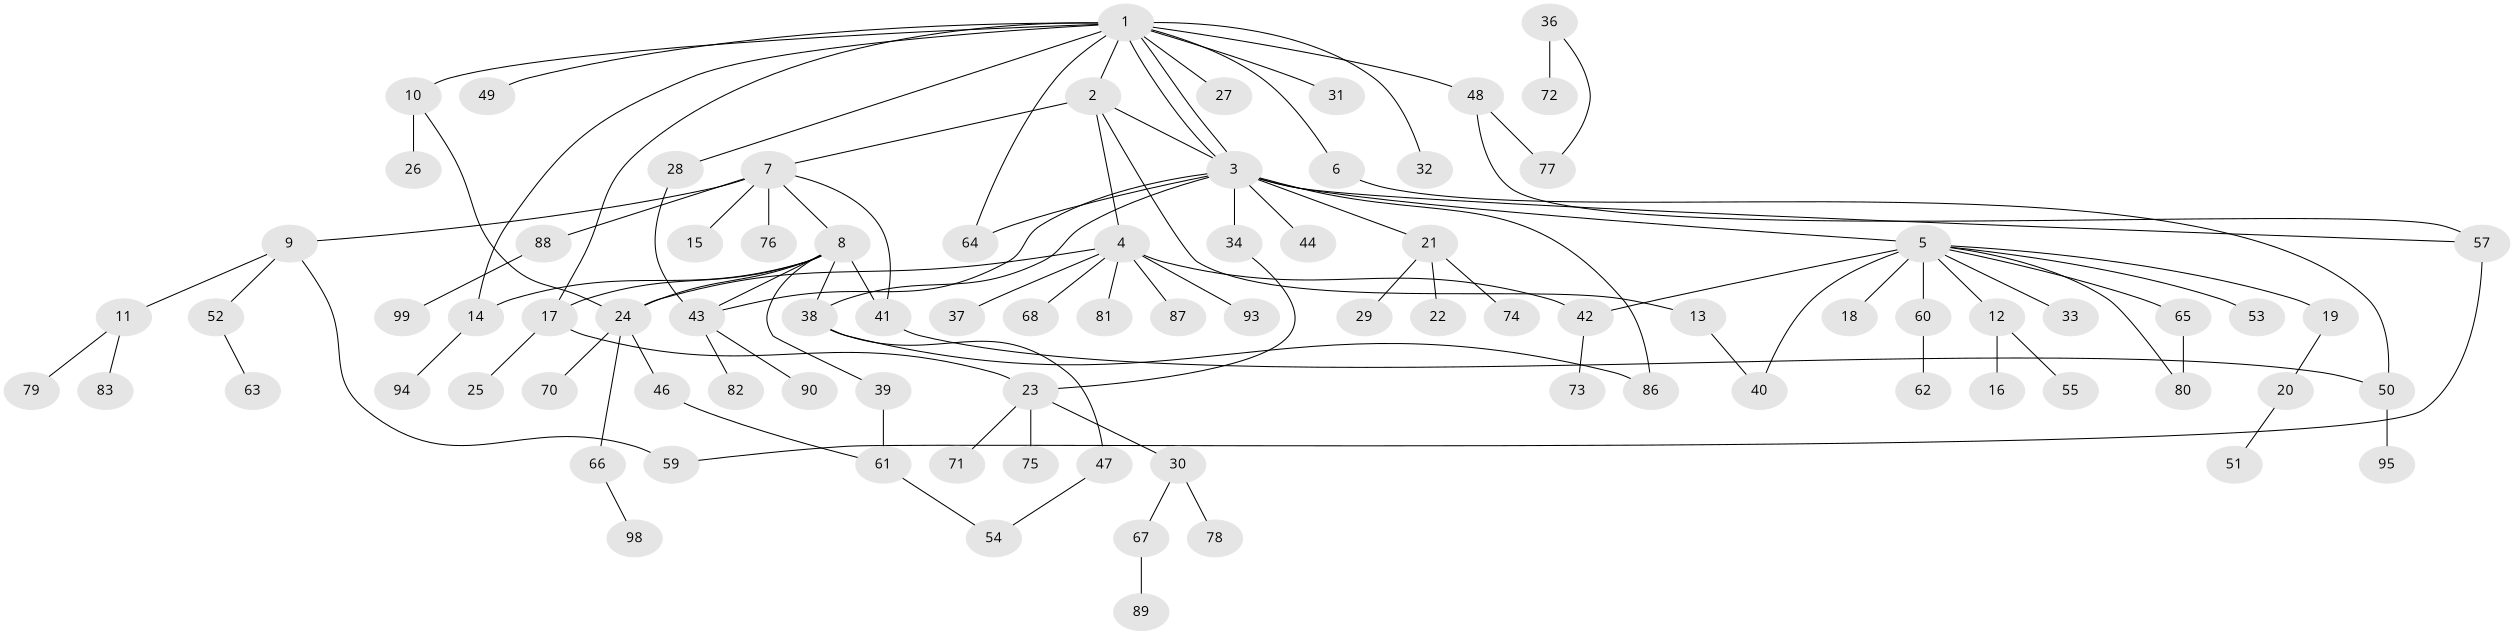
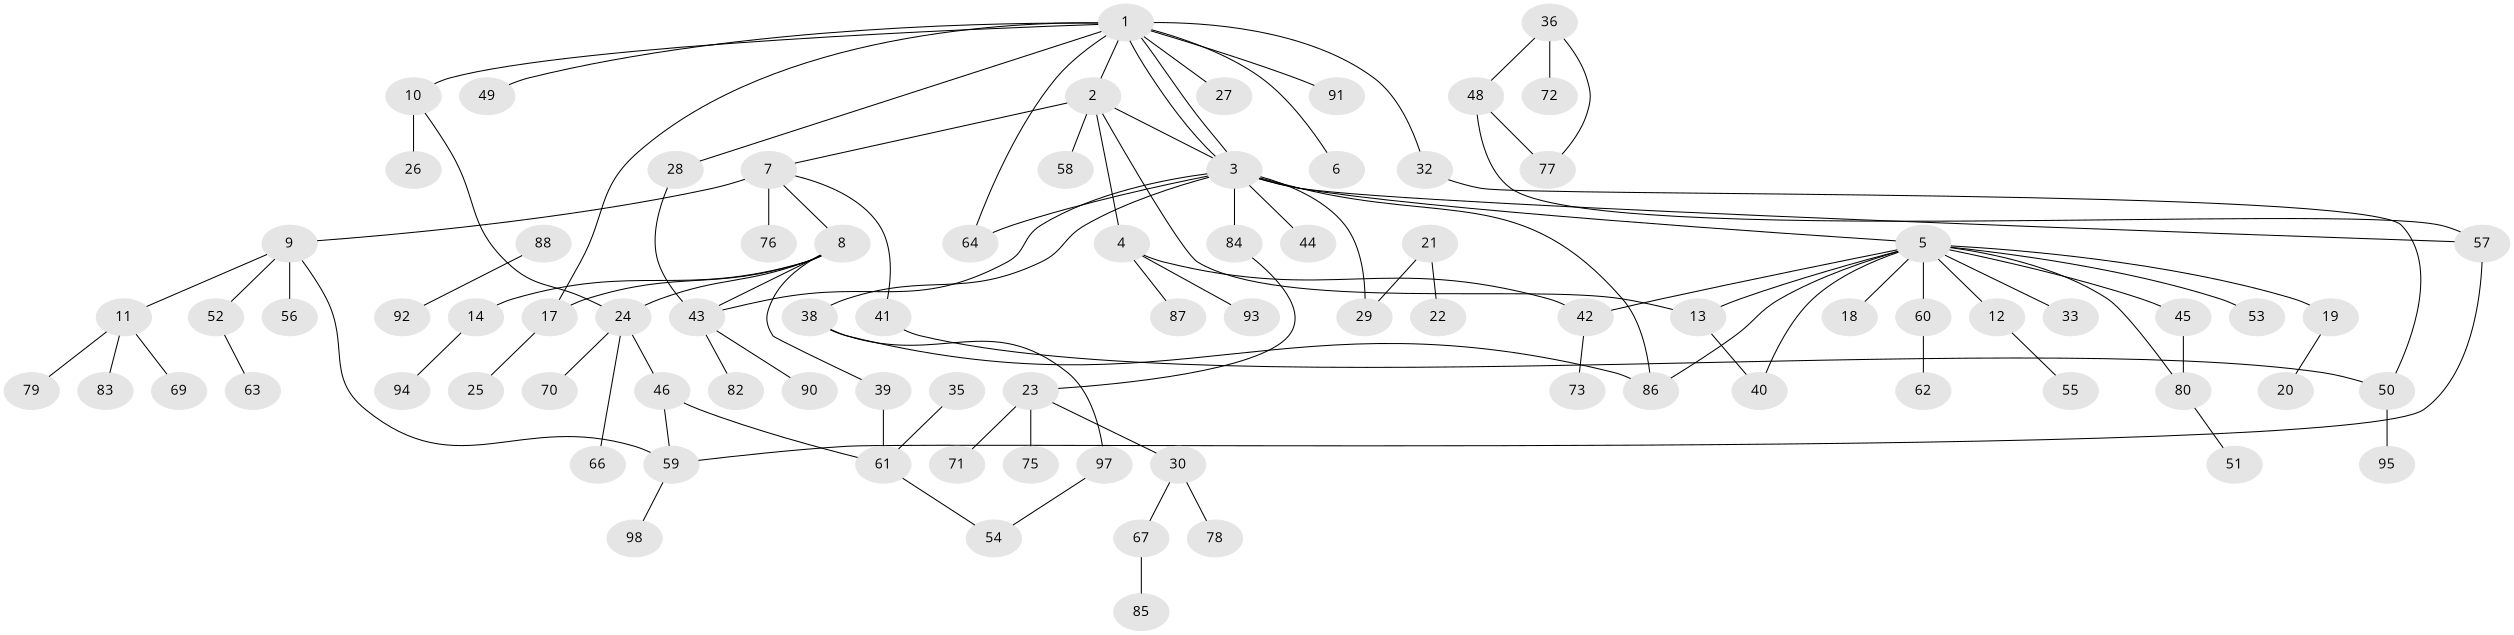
(1304, 52) -> (1513, 59)
(735, 65) -> none
(1337, 96) -> (1337, 96)
none -> (1066, 170)
(1911, 203) -> (2004, 197)
(1332, 207) -> (1338, 217)
(652, 208) -> none
(695, 244) -> none
(1234, 244) -> (1234, 244)
(869, 271) -> none
none -> (1809, 277)
(826, 281) -> none
(863, 281) -> none
none -> (1777, 301)
none -> (290, 317)
(402, 317) -> (402, 317)
(957, 317) -> none
(1031, 317) -> none
(1104, 317) -> none
(1512, 317) -> none
(2183, 317) -> (2183, 317)
(790, 354) -> none
none -> (179, 391)
none -> (957, 391)
(1997, 391) -> none
(2263, 424) -> (2208, 427)
none -> (667, 428)
(1104, 465) -> (1104, 465)
(616, 502) -> (653, 502)
(1141, 612) -> (1141, 612)
